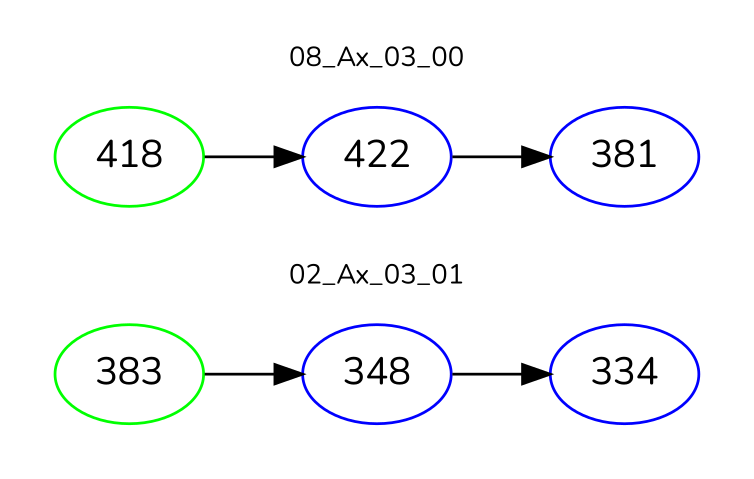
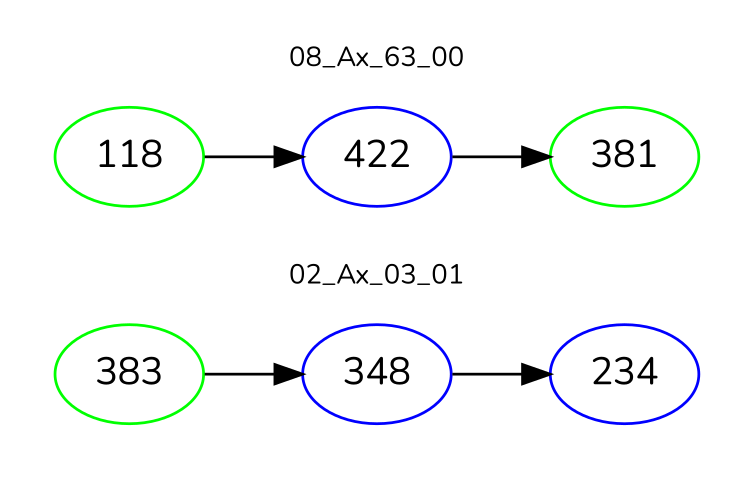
(377, 59) -> (377, 59)
(129, 157) -> (129, 157)
(625, 157) -> (625, 157)
(625, 374) -> (625, 374)
